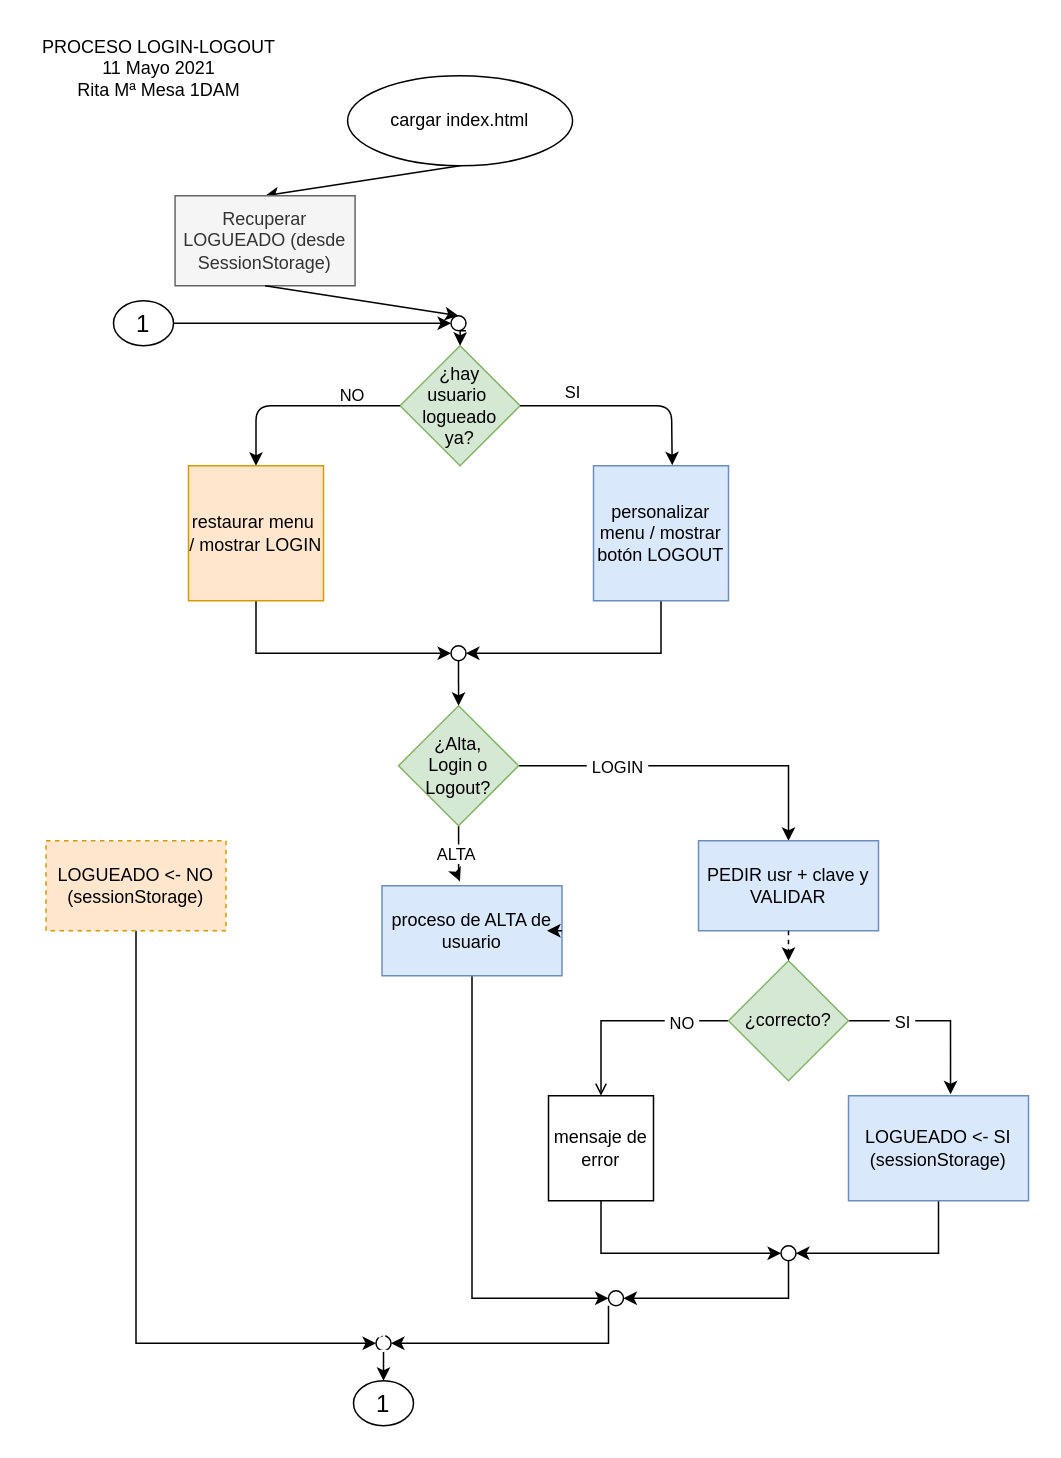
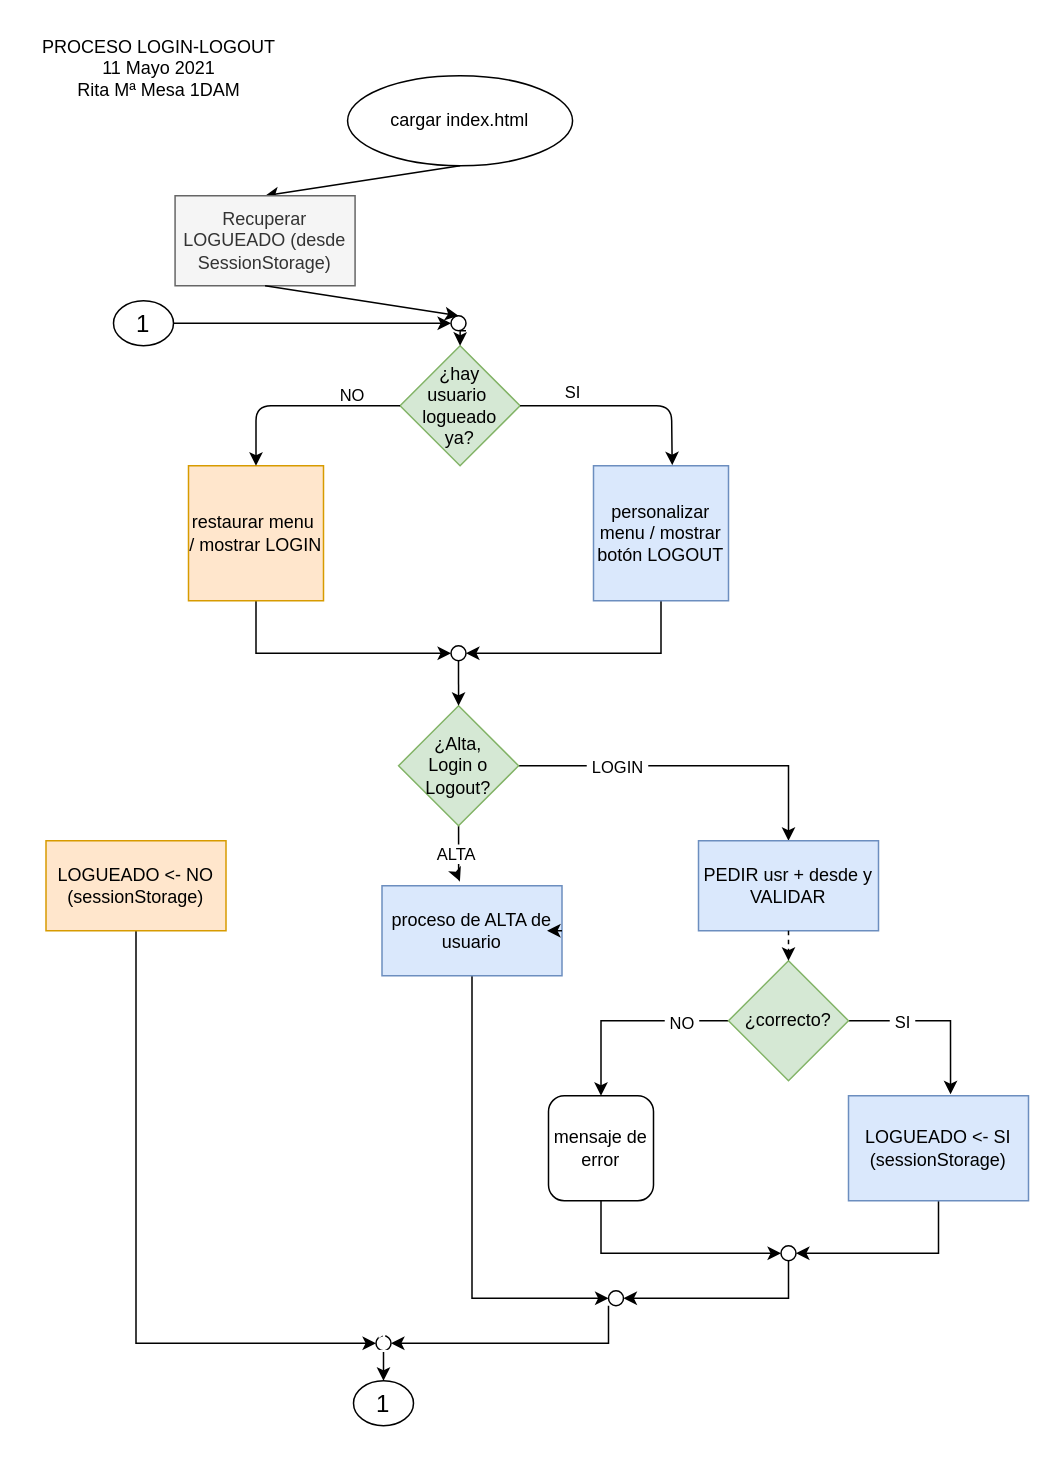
(136, 886) -> (136, 886)
(788, 886) -> (788, 886)
(601, 1086) -> (601, 1084)
(601, 1148) -> (601, 1148)
